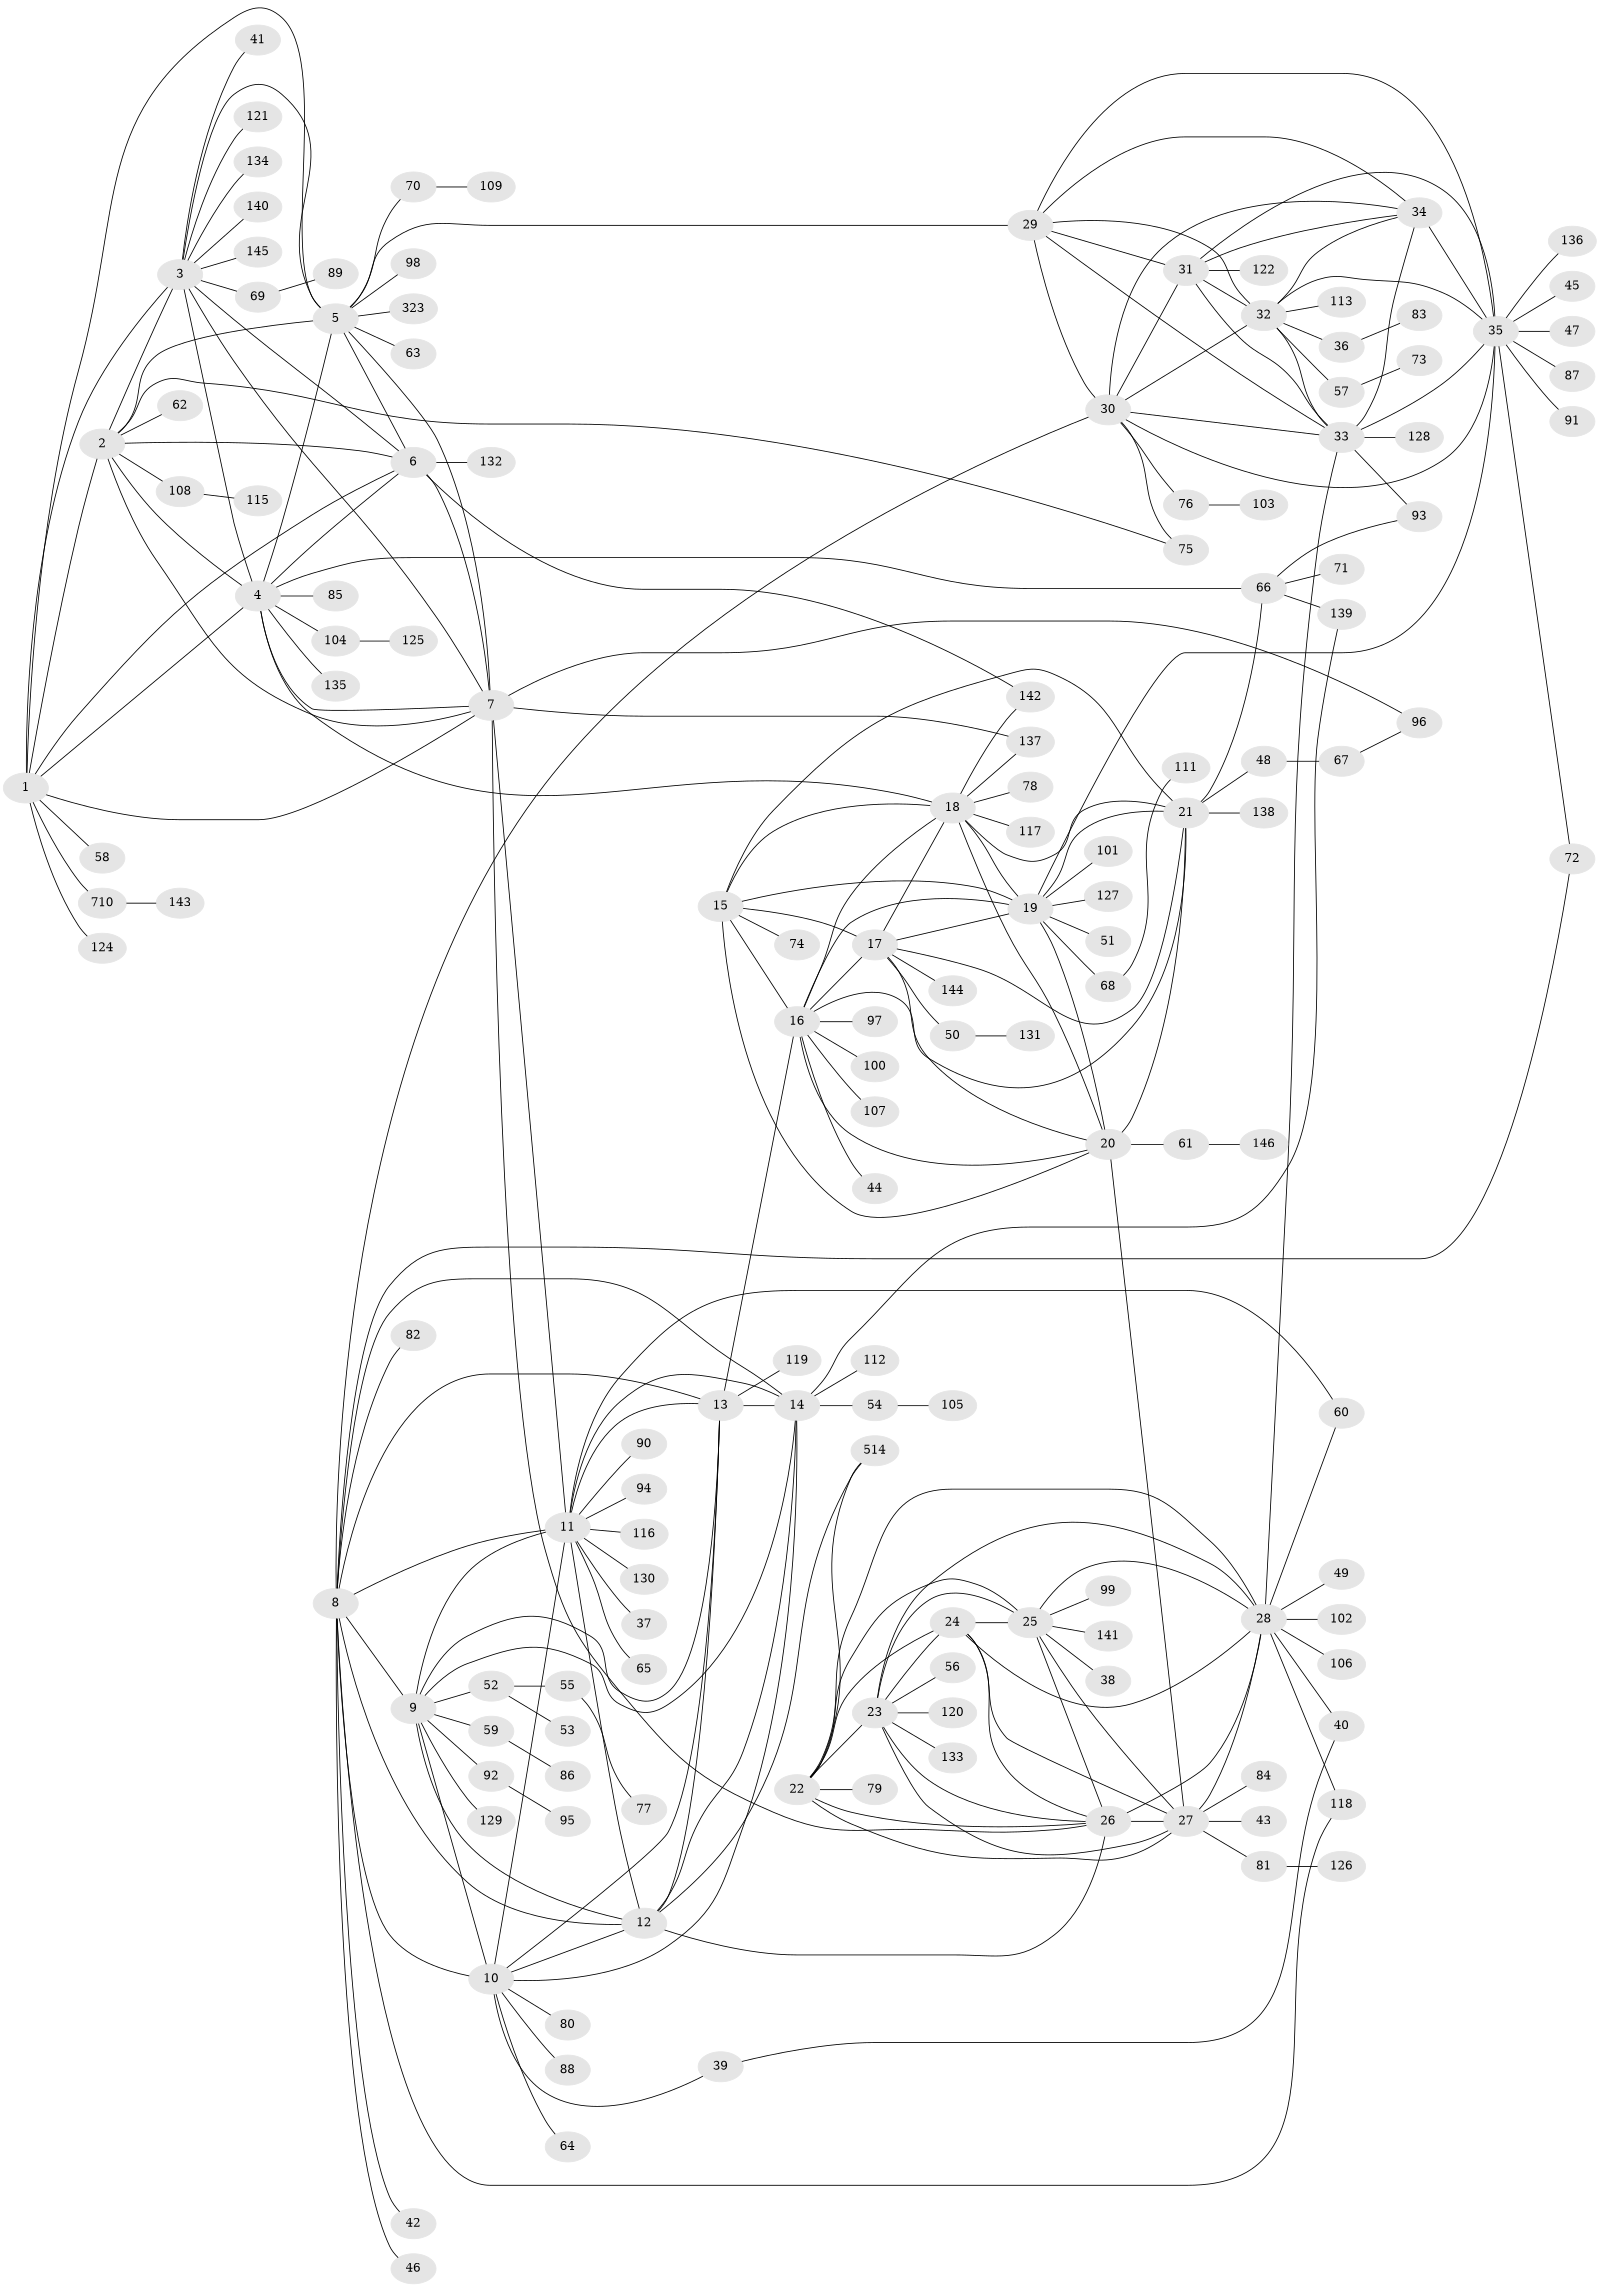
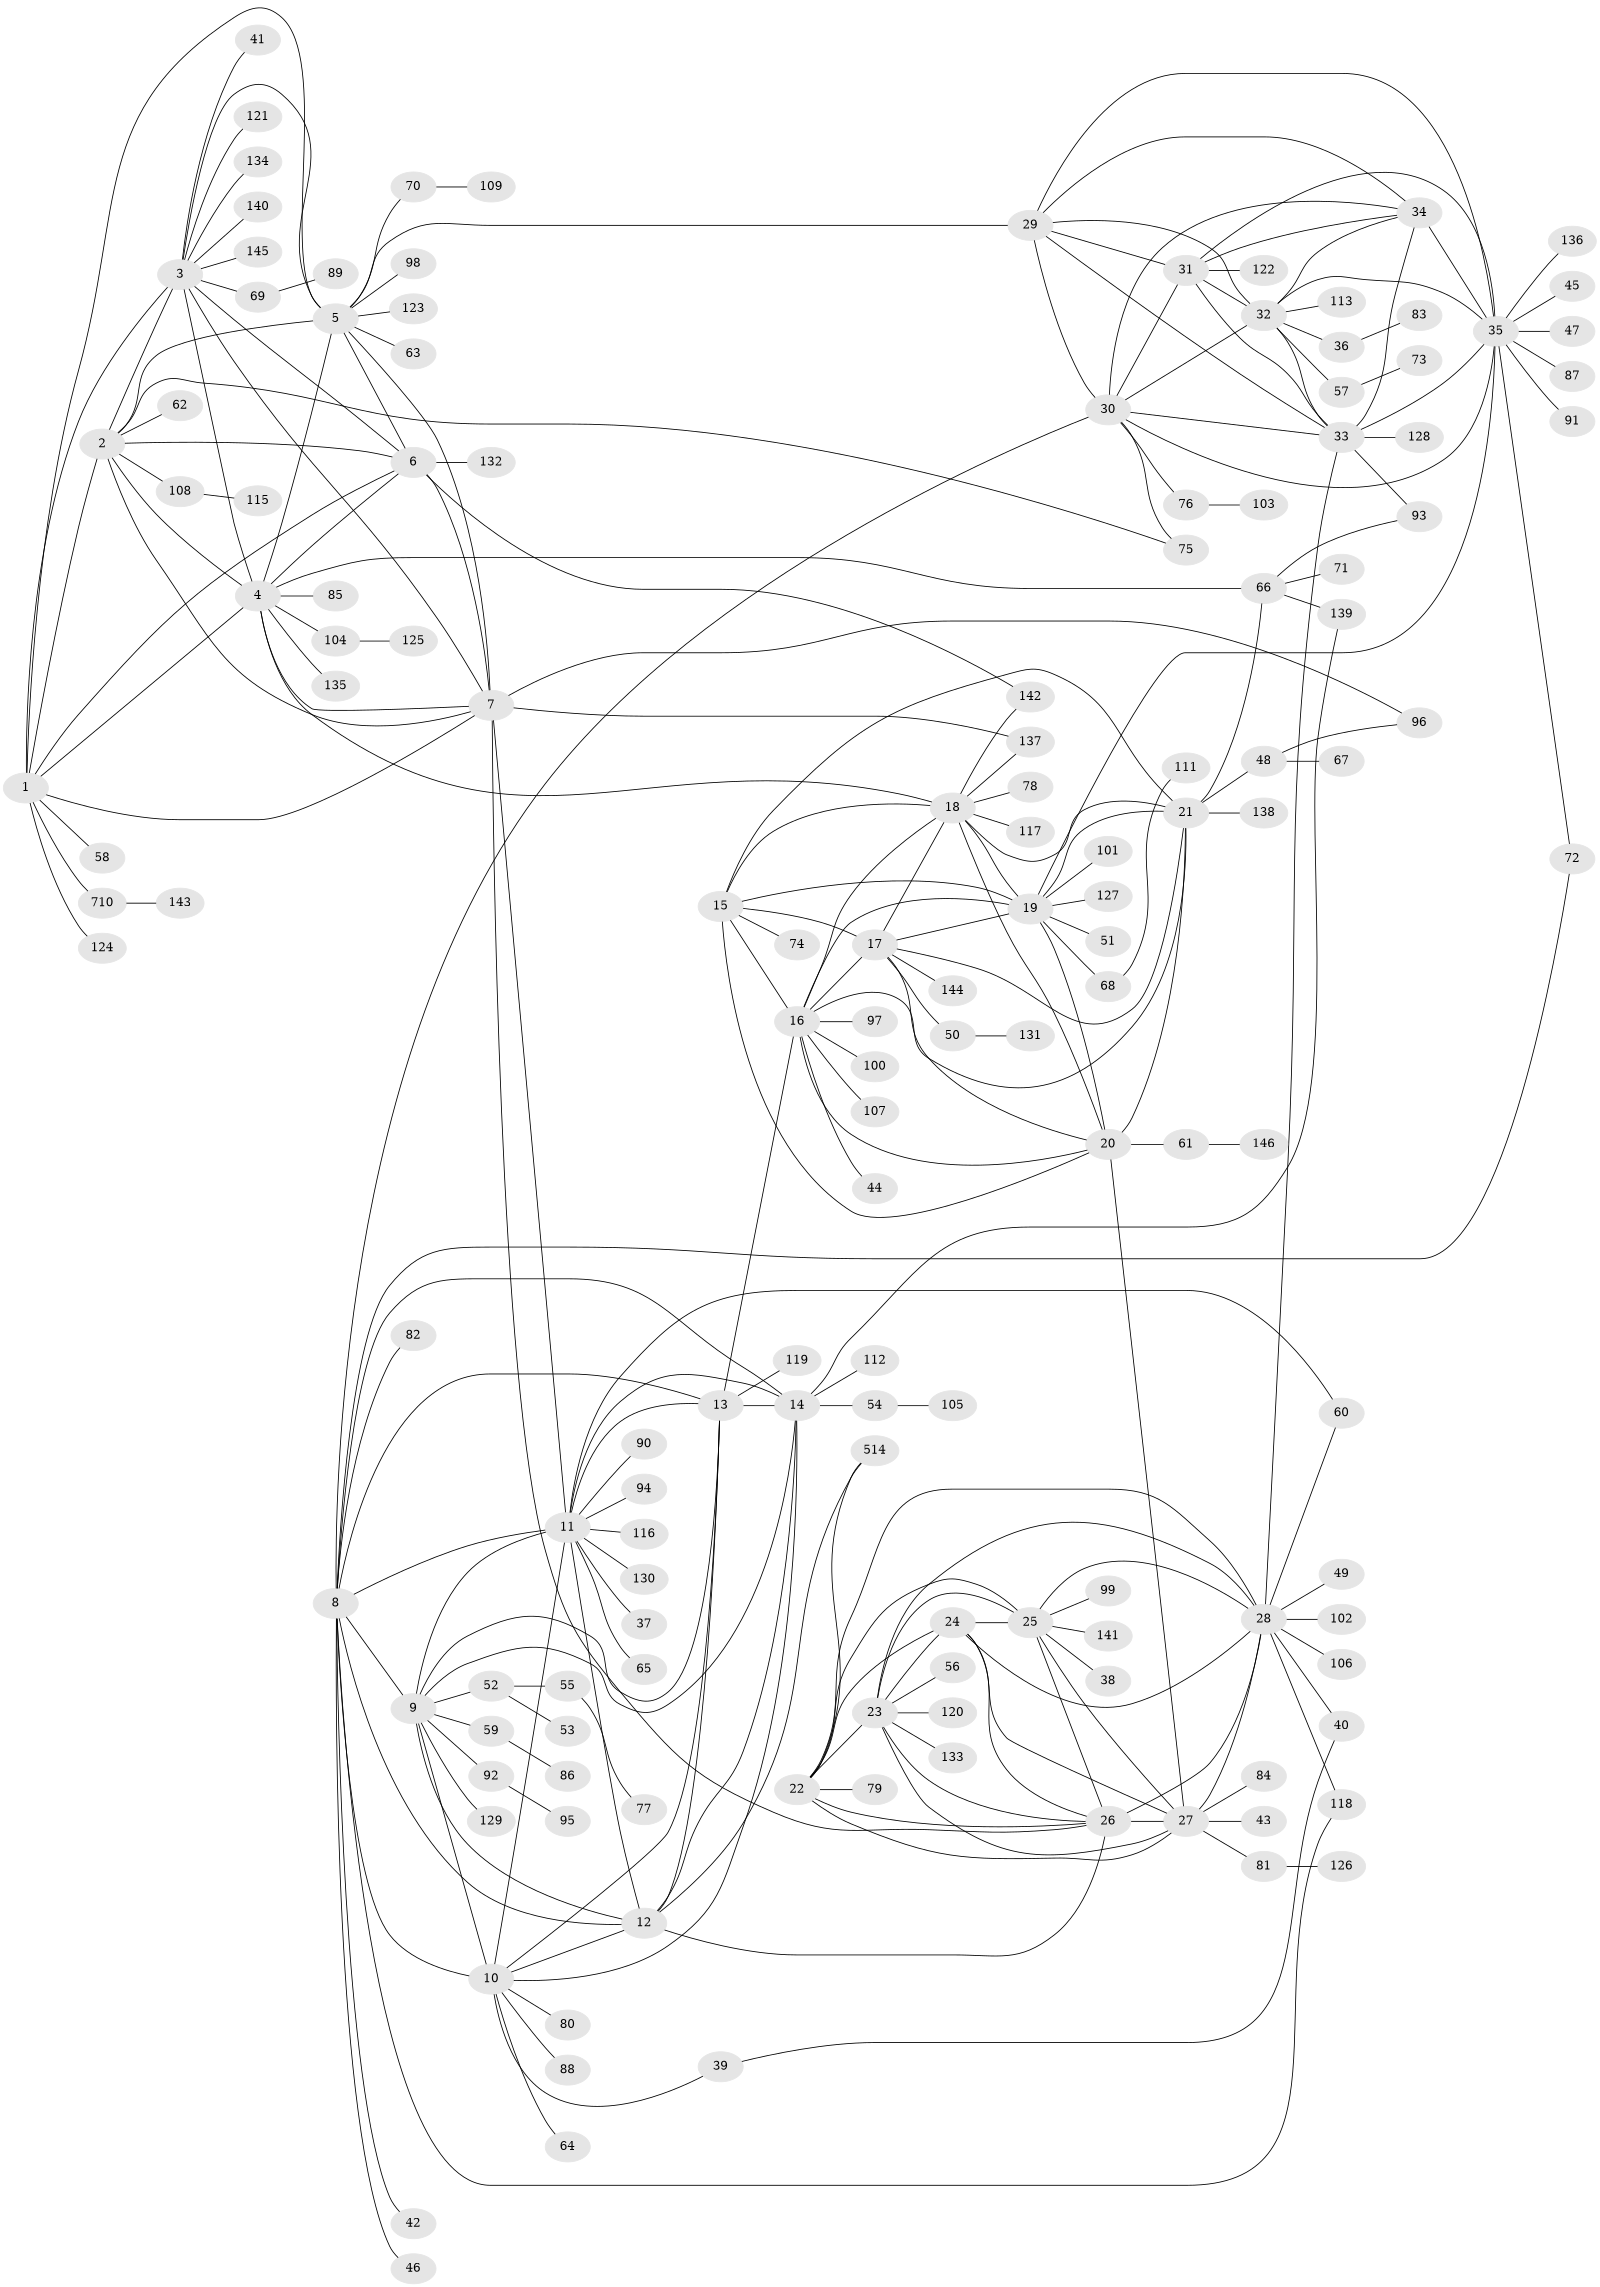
(414, 309) -> (414, 309)
(1381, 742) -> (1338, 734)
